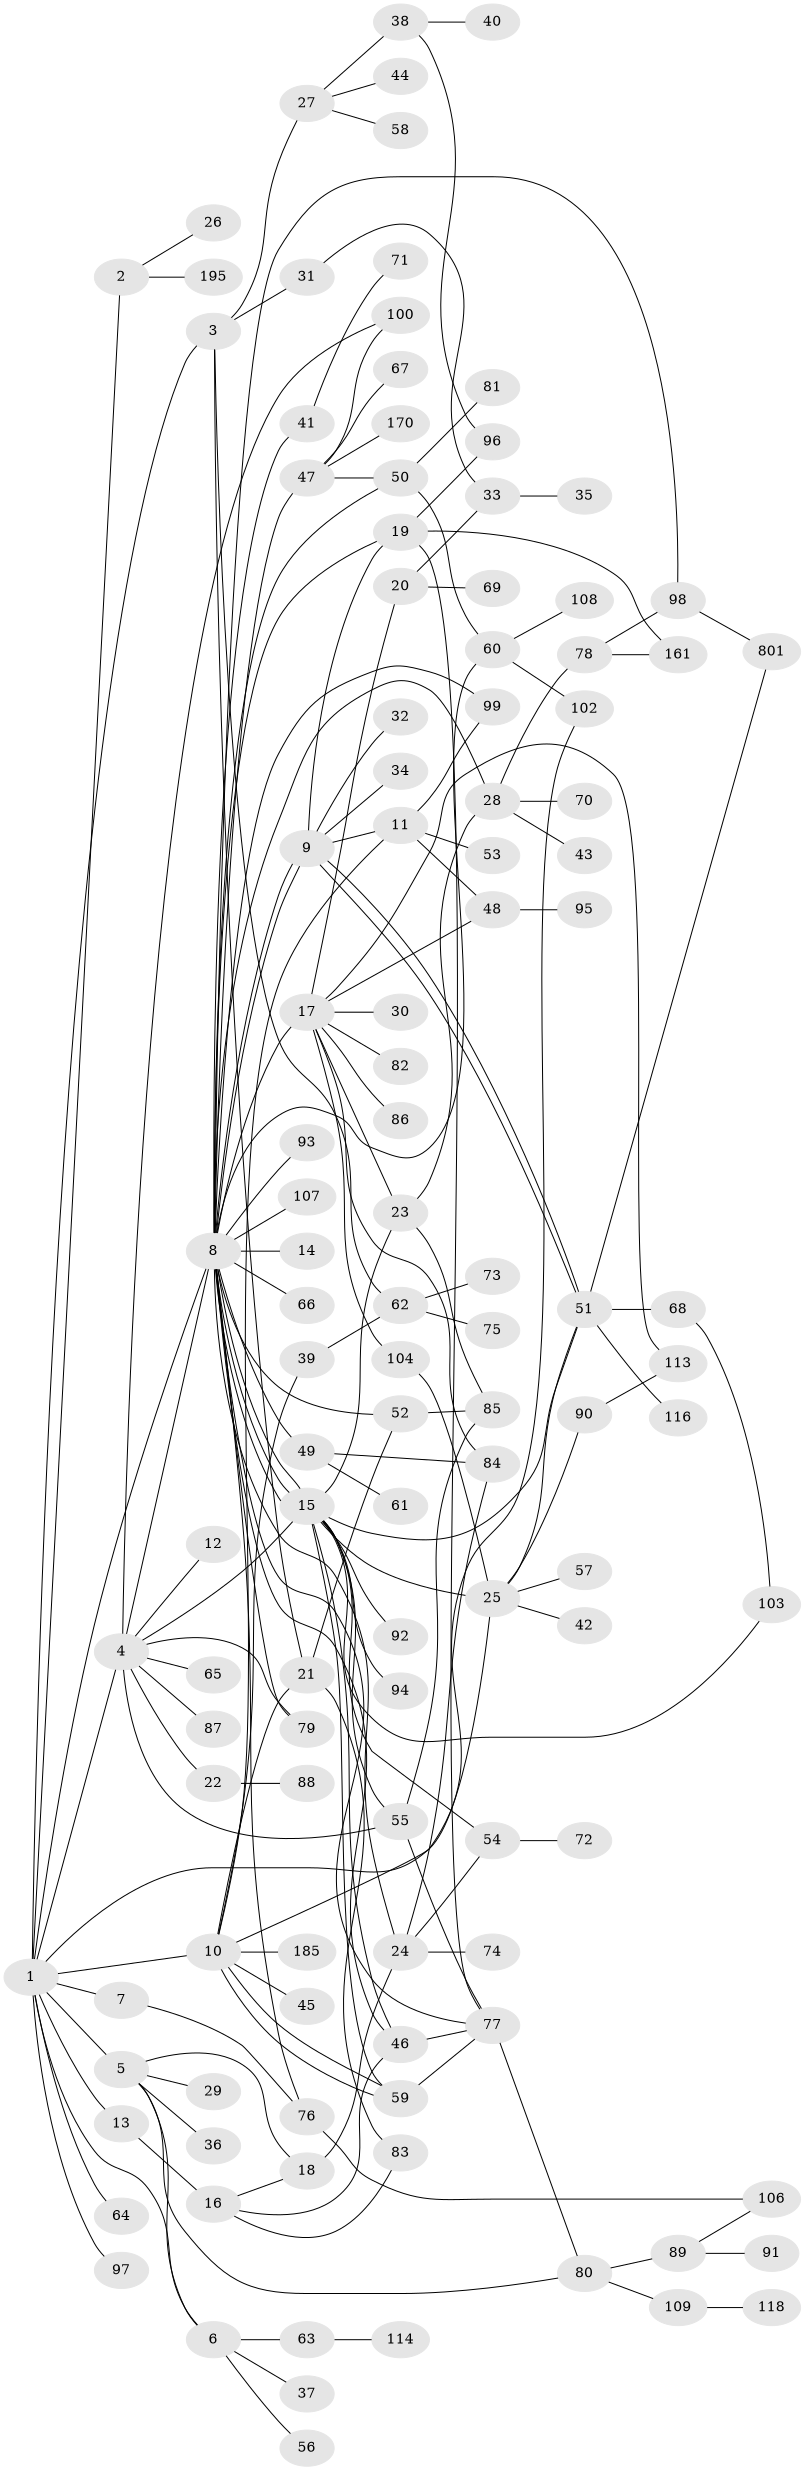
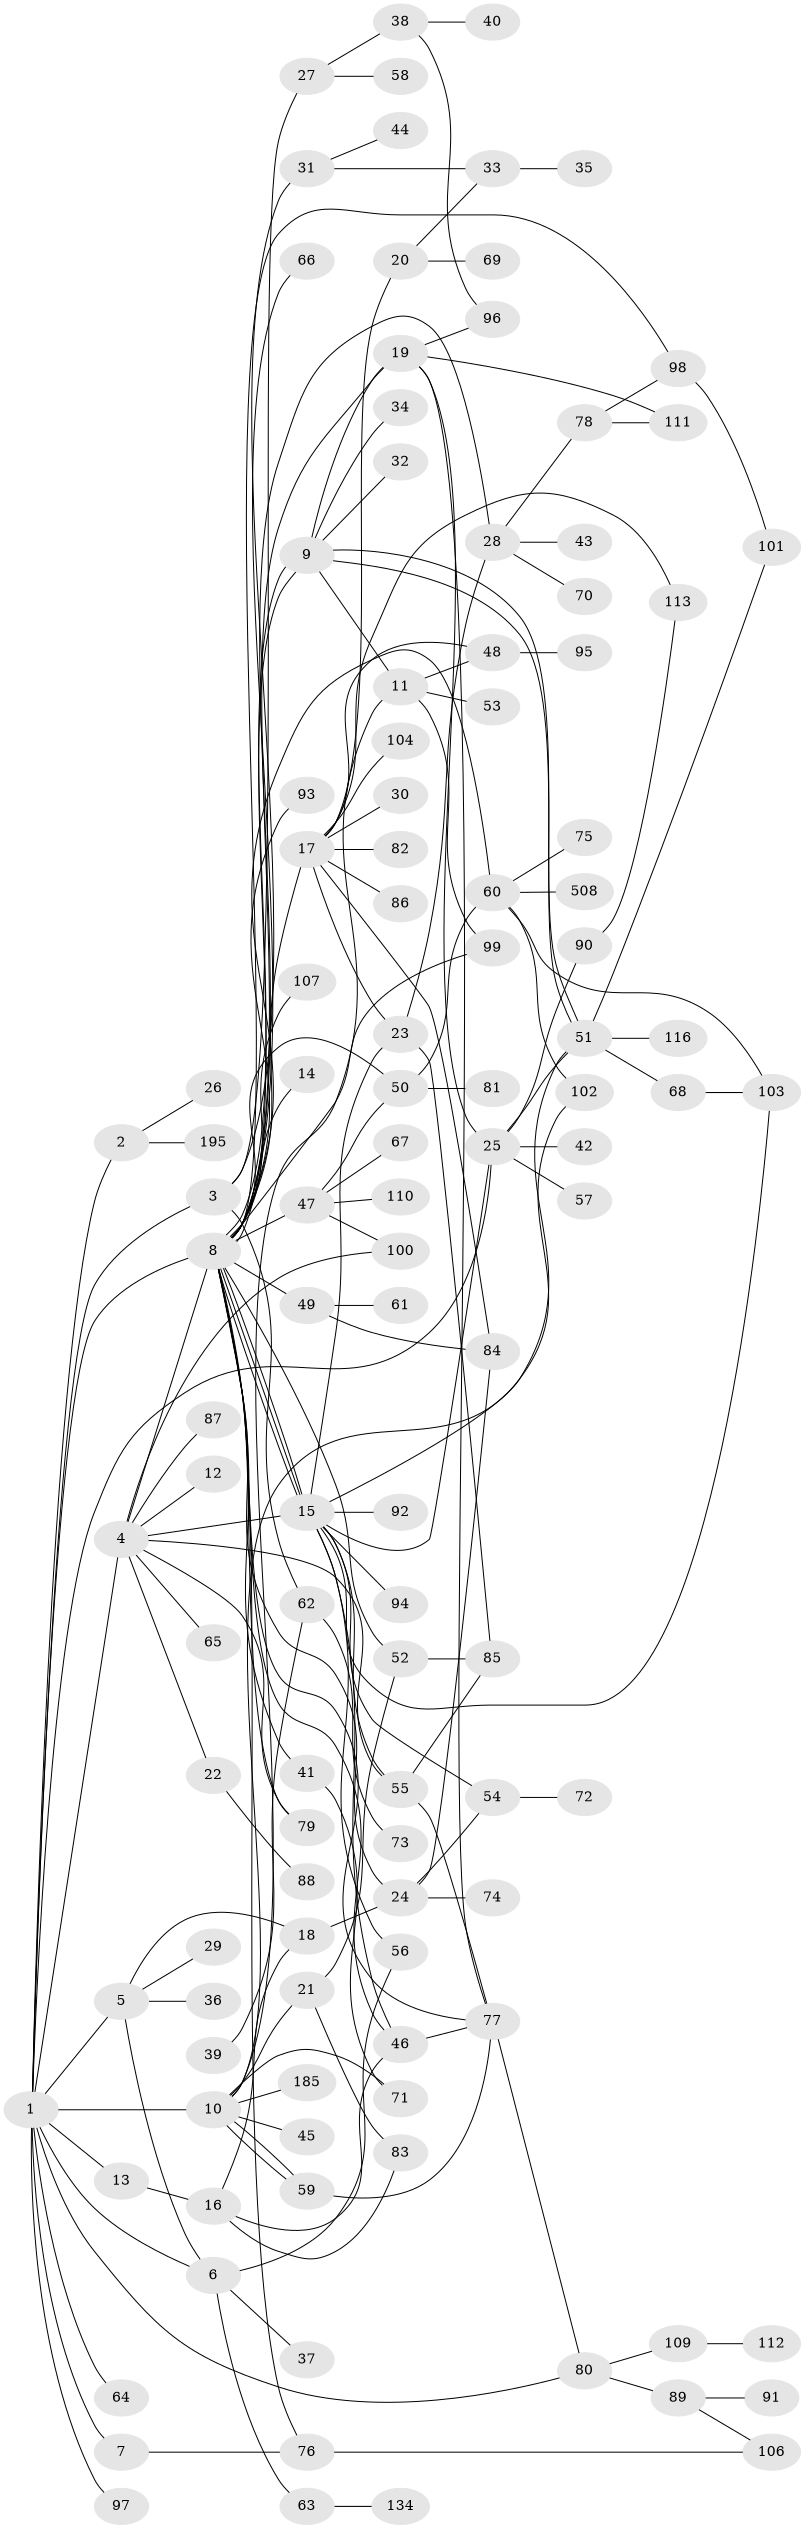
(354, 90) -> (354, 150)
(401, 424) -> (401, 1197)
(585, 600) -> (585, 892)
(772, 652) -> (772, 547)
(678, 655) -> (678, 423)
none -> (633, 993)
(236, 1038) -> none
(440, 1316) -> (539, 865)
(461, 1474) -> (445, 885)
(253, 1654) -> (304, 2050)
(342, 1792) -> (344, 1746)
(282, 2292) -> (223, 2366)
(772, 2308) -> (772, 2344)
(401, 2340) -> (401, 2506)
